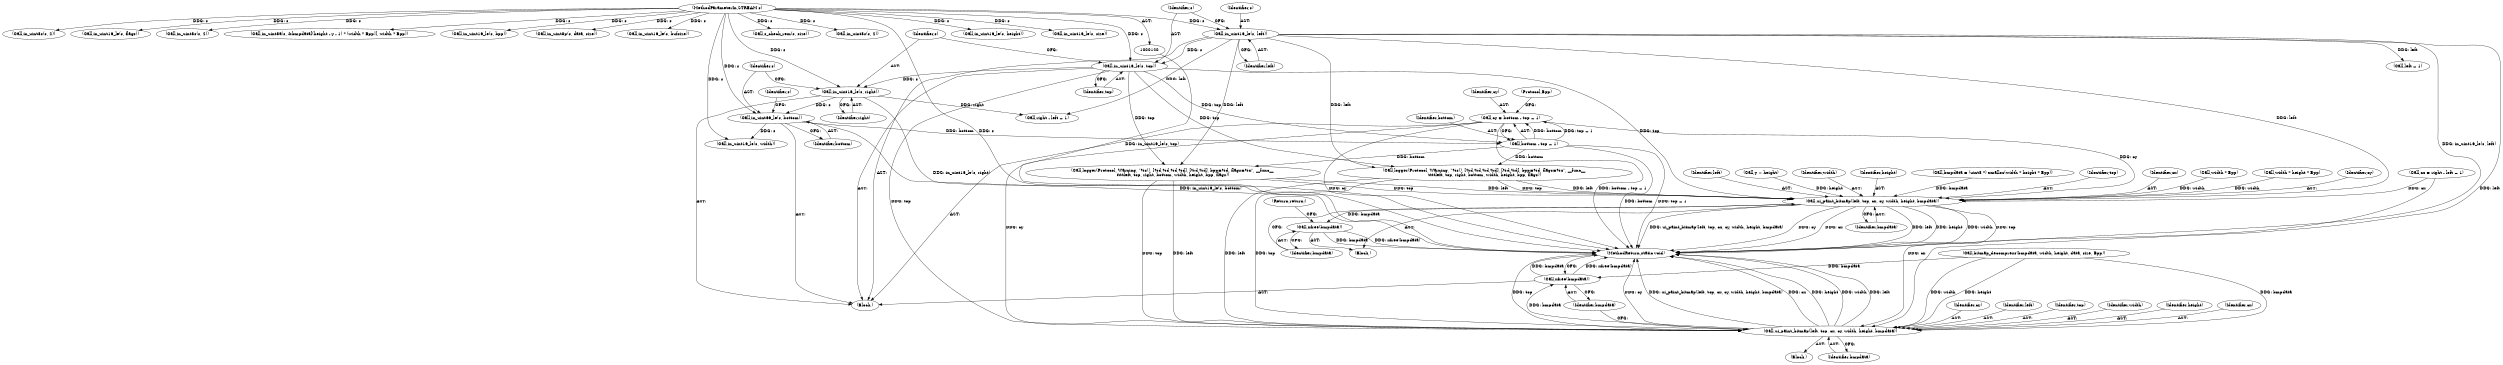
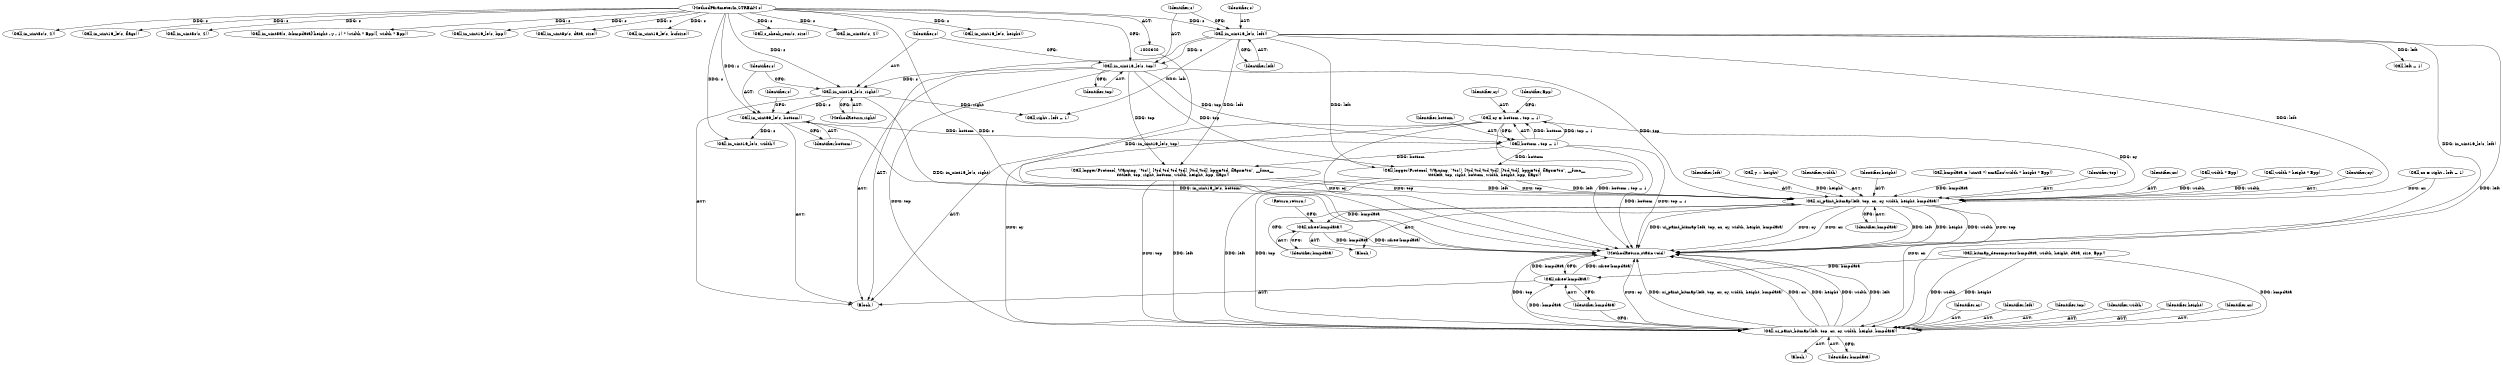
(1080, 34) -> none
(1136, 34) -> (1136, 34)
(1150, 50) -> (1150, 50)
(1537, 92) -> (1537, 92)
(853, 118) -> (853, 118)
